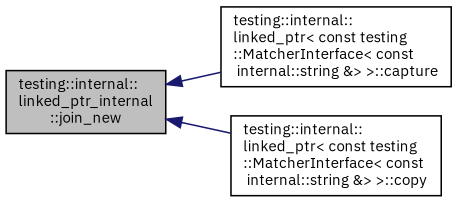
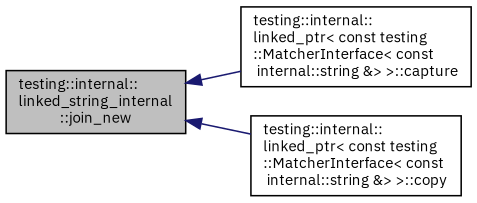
(86, 102) -> (96, 102)
